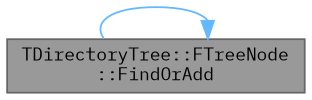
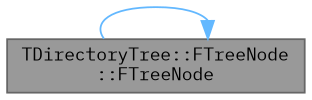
(156, 66) -> (156, 66)
